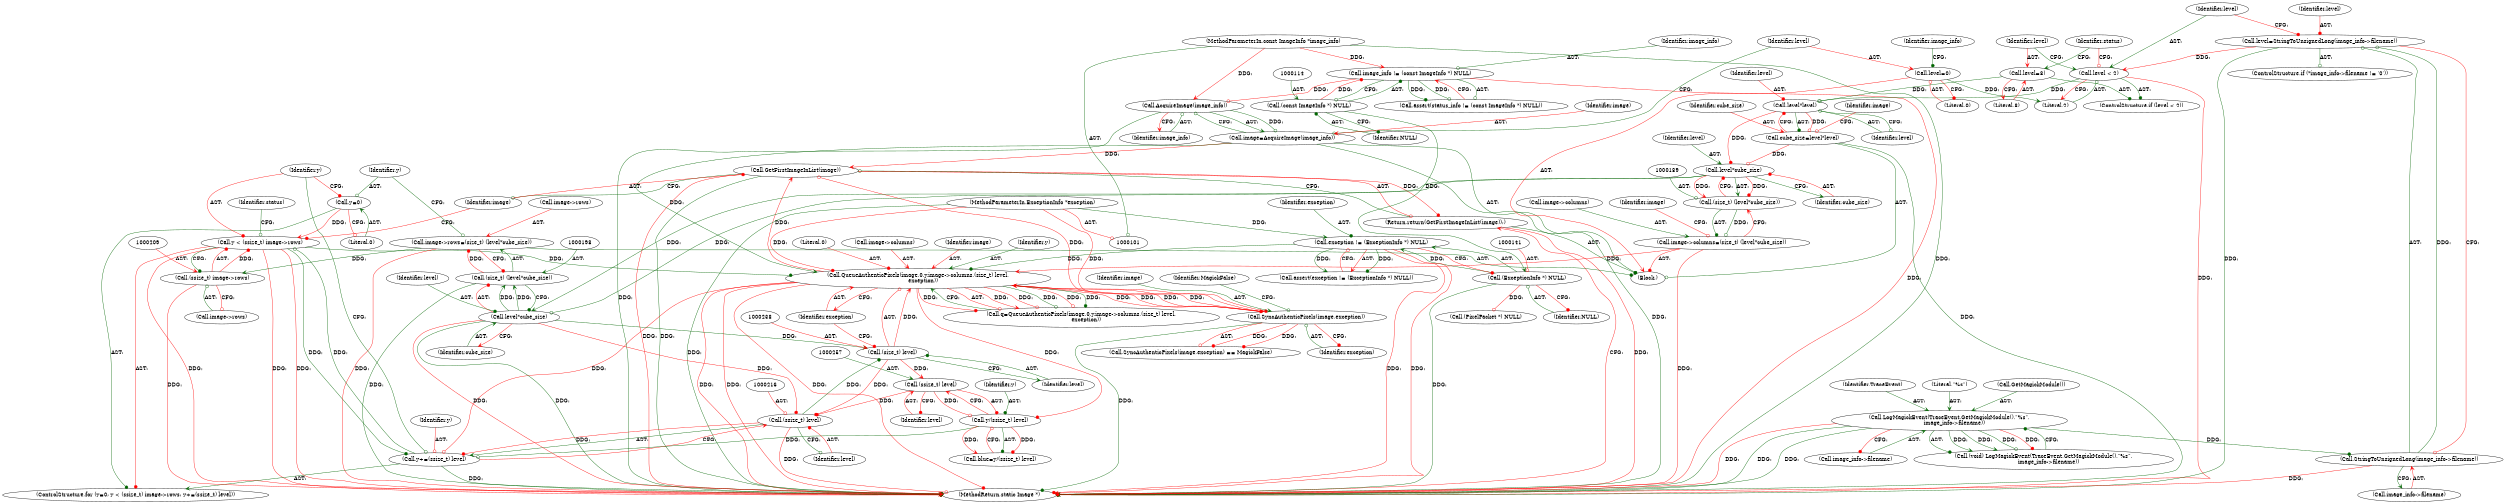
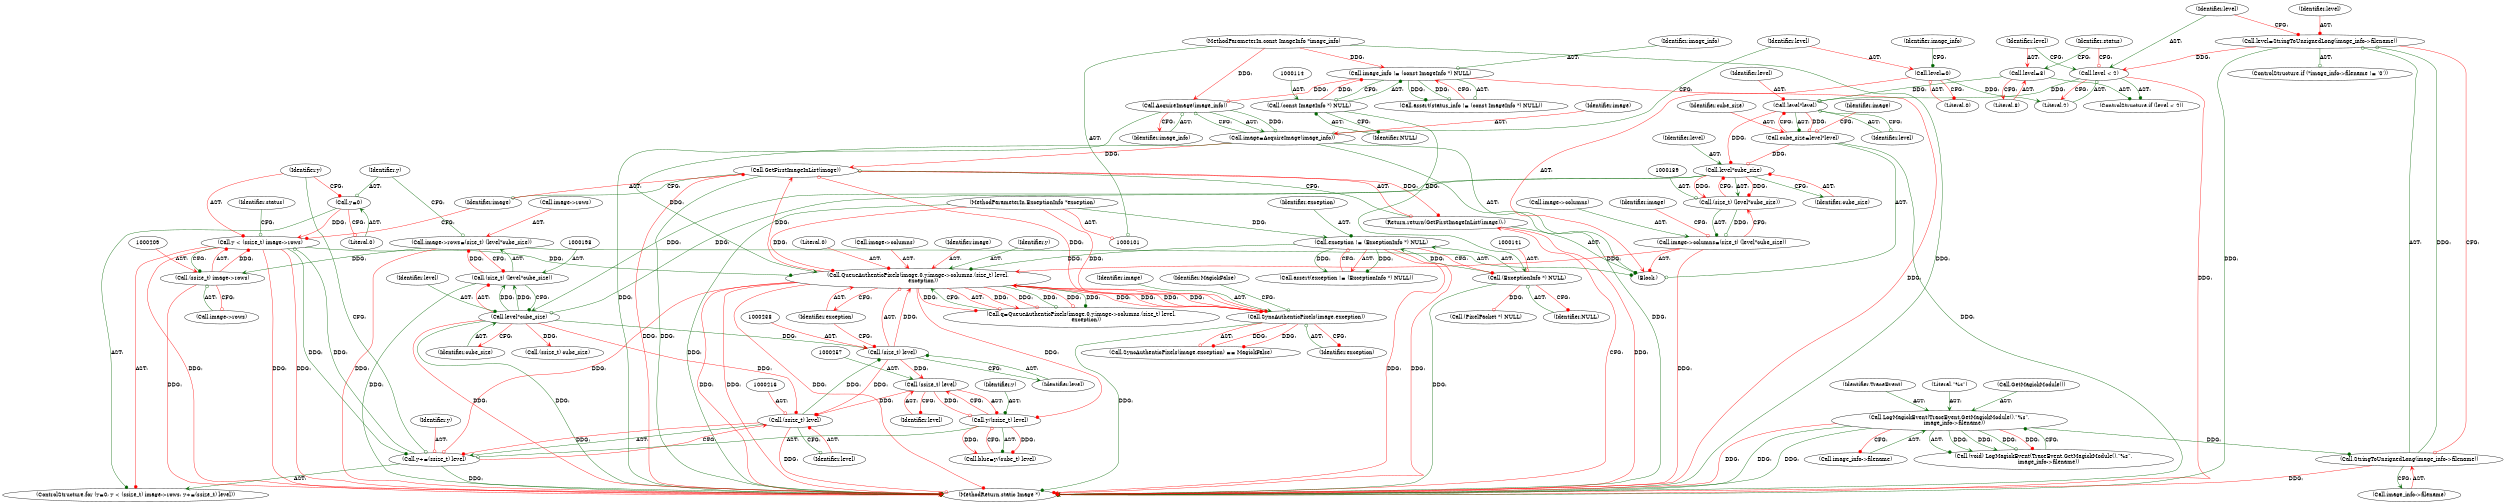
none -> (558, 353)
(794, 440) -> (794, 440)
(1000, 460) -> (1000, 460)
